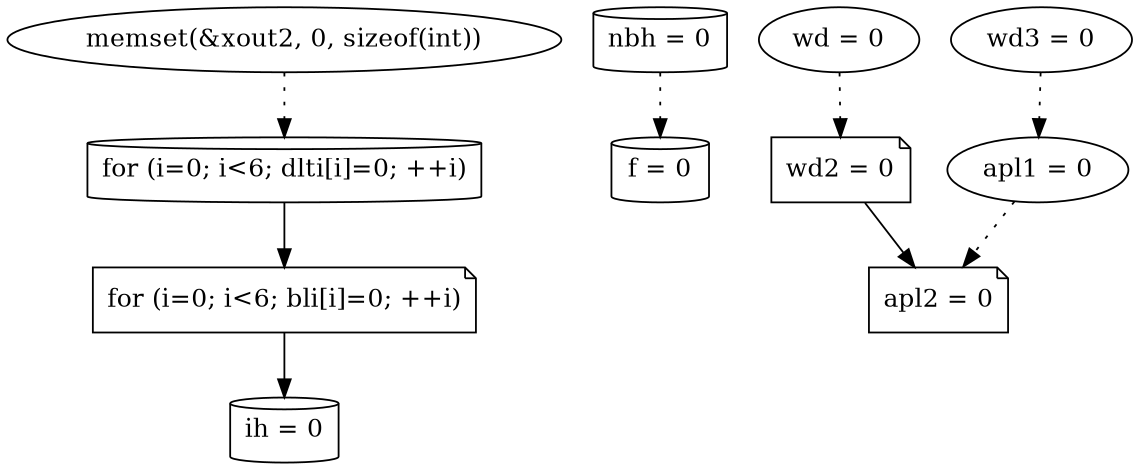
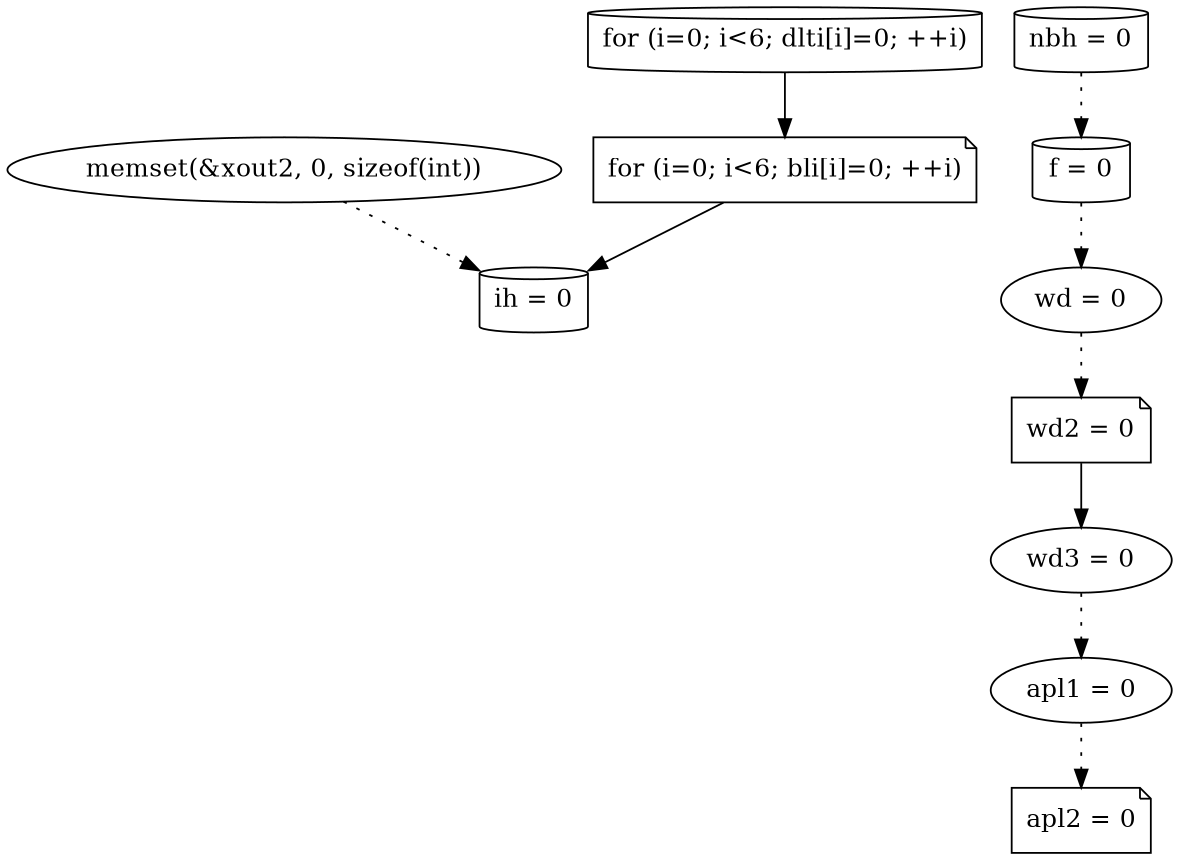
(284, 96) -> (403, 232)
none -> (1081, 226)
(884, 228) -> (1081, 486)
